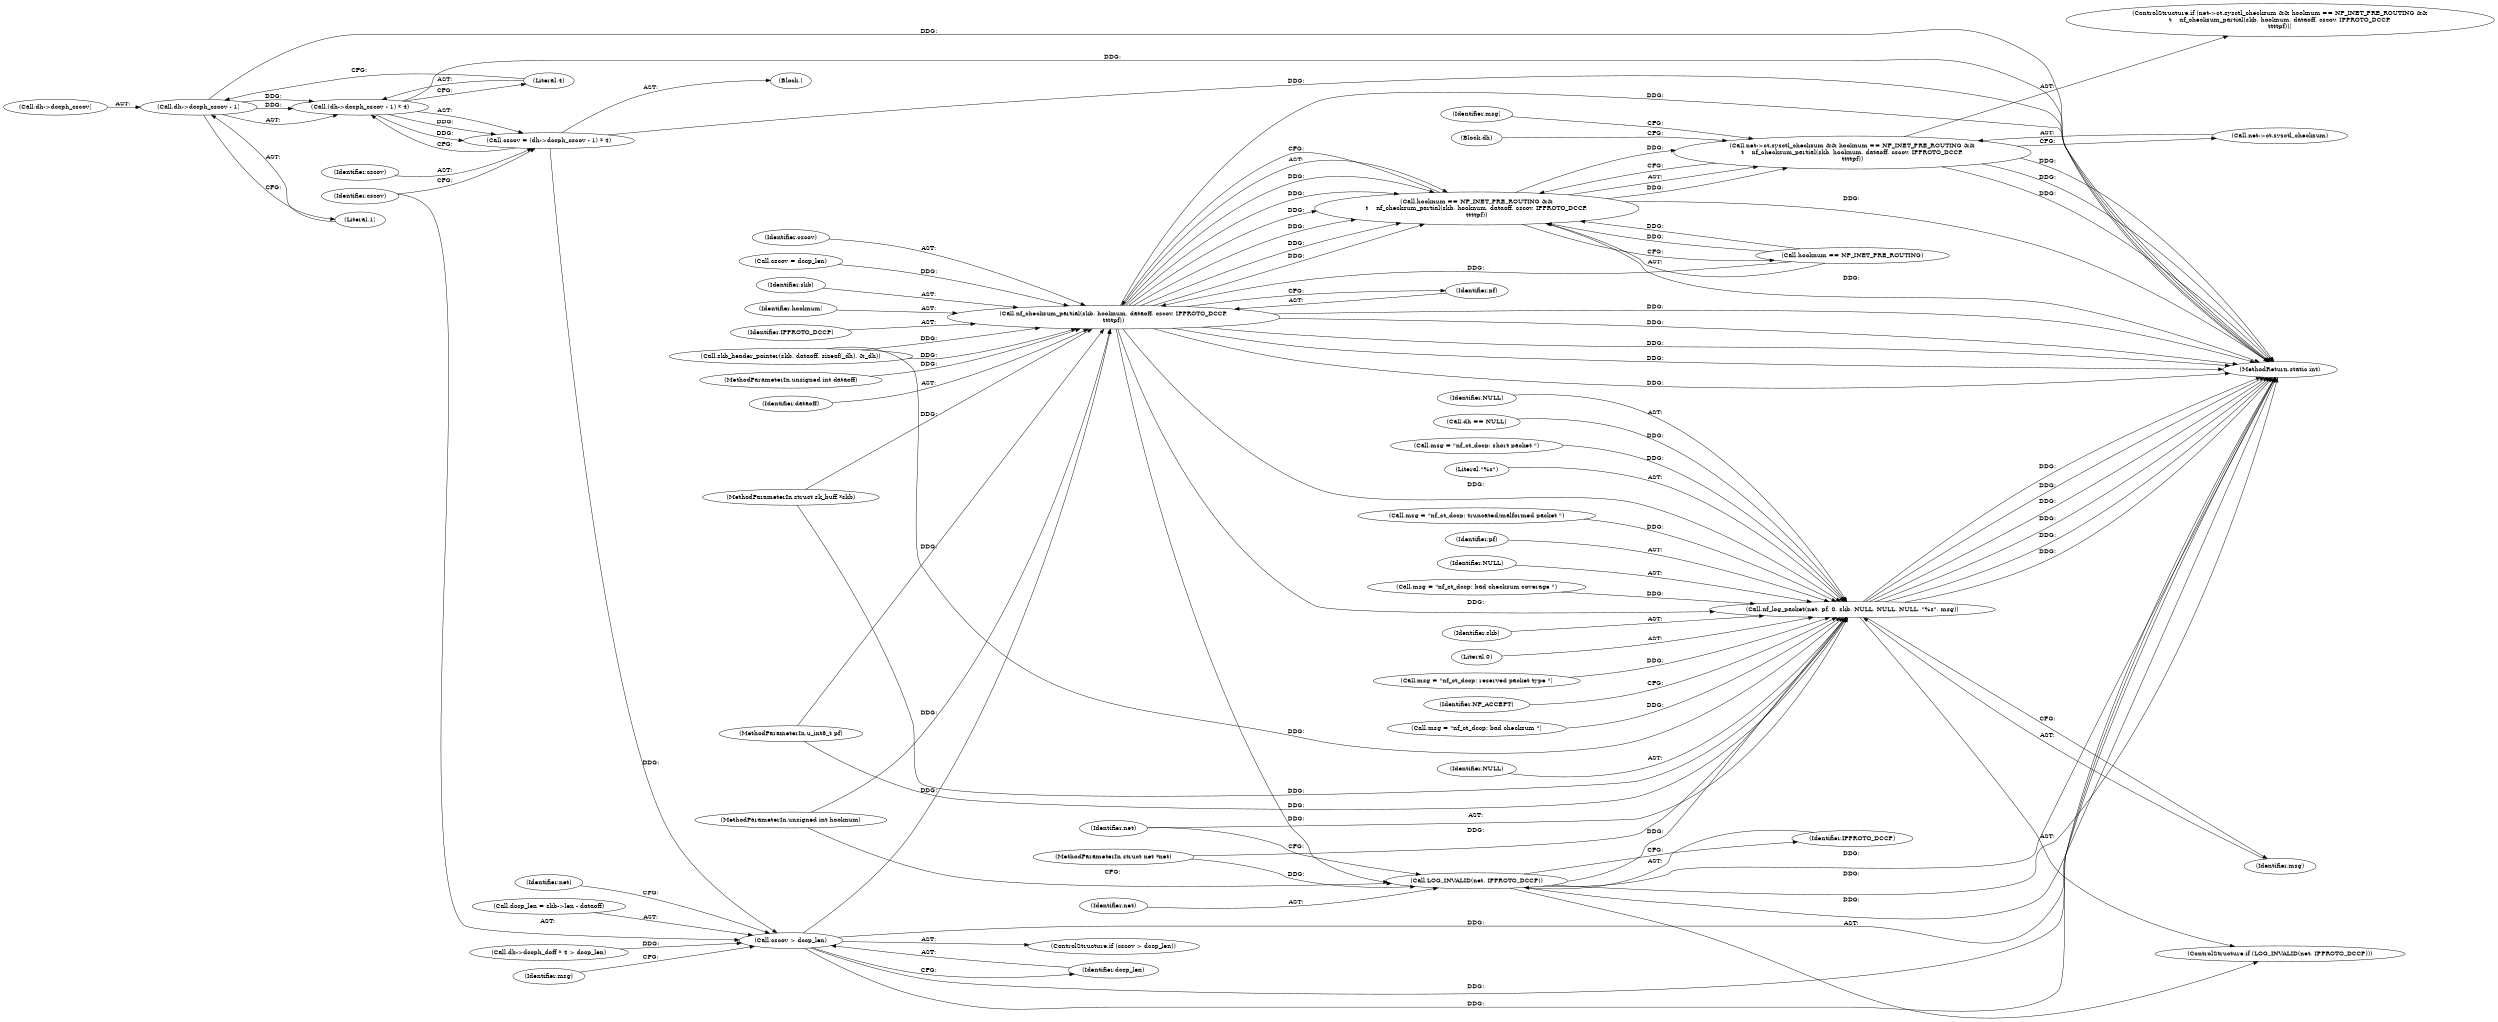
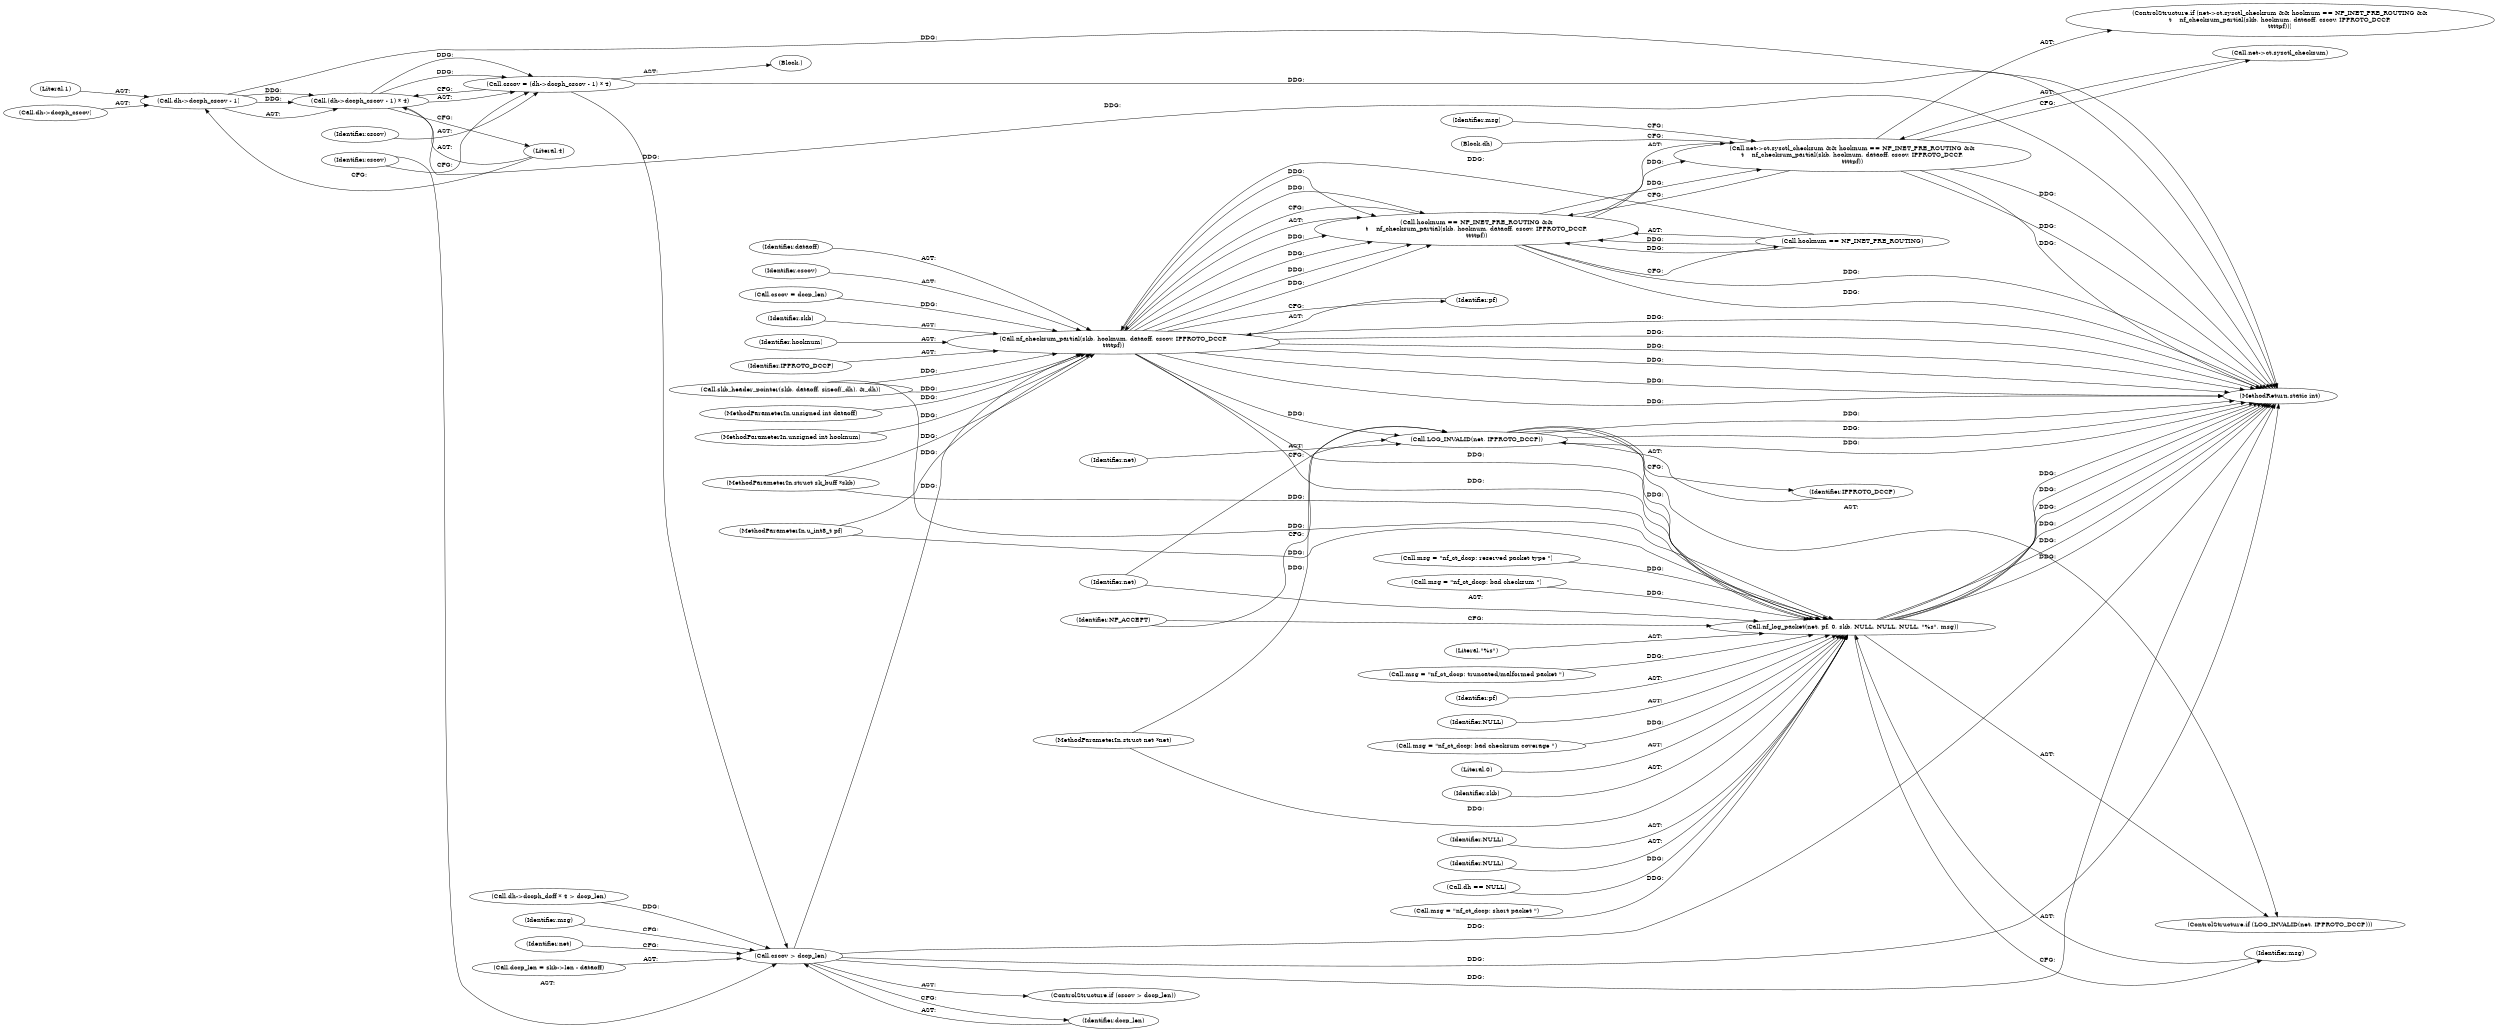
(256, 181) -> none
(1093, 886) -> (1304, 541)
